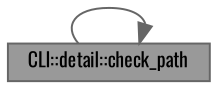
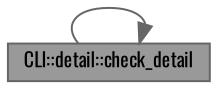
(109, 62) -> (109, 62)
